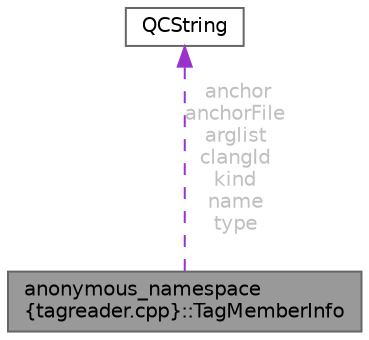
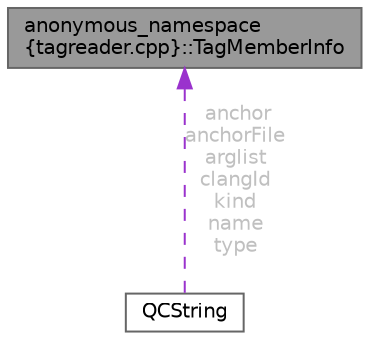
(185, 169) -> (185, 191)
